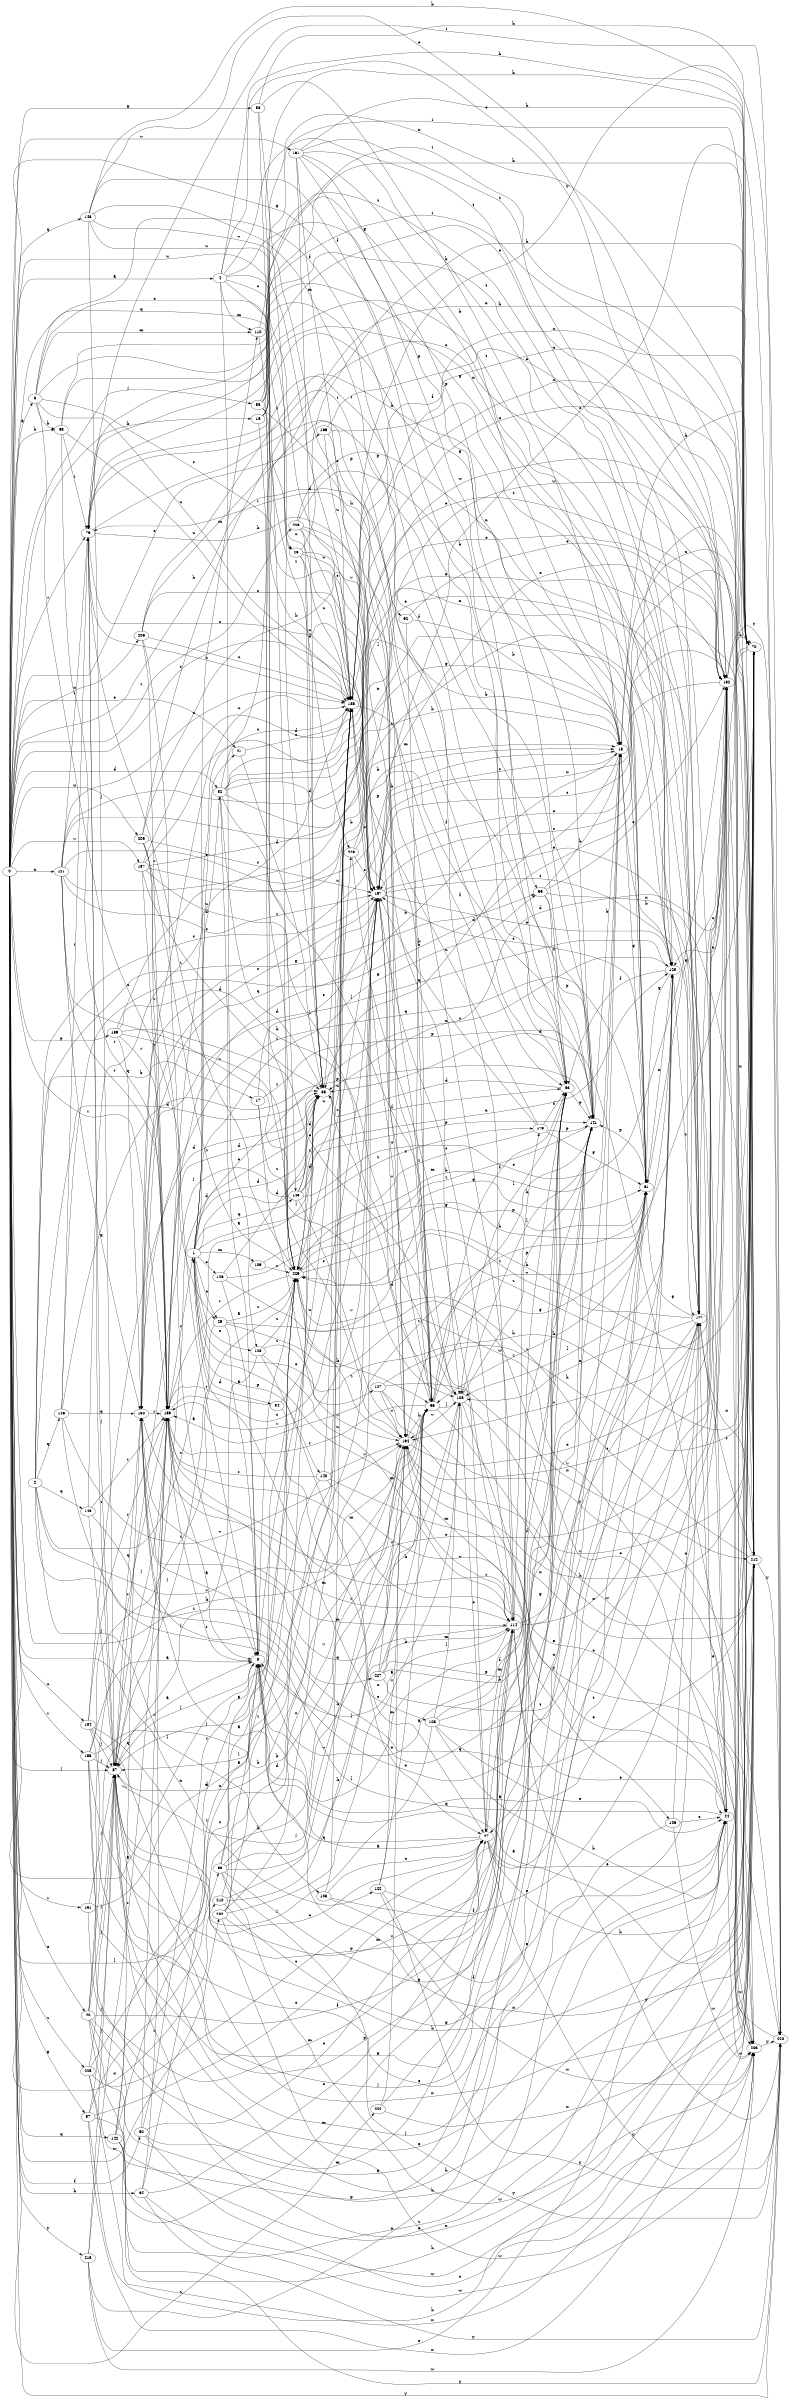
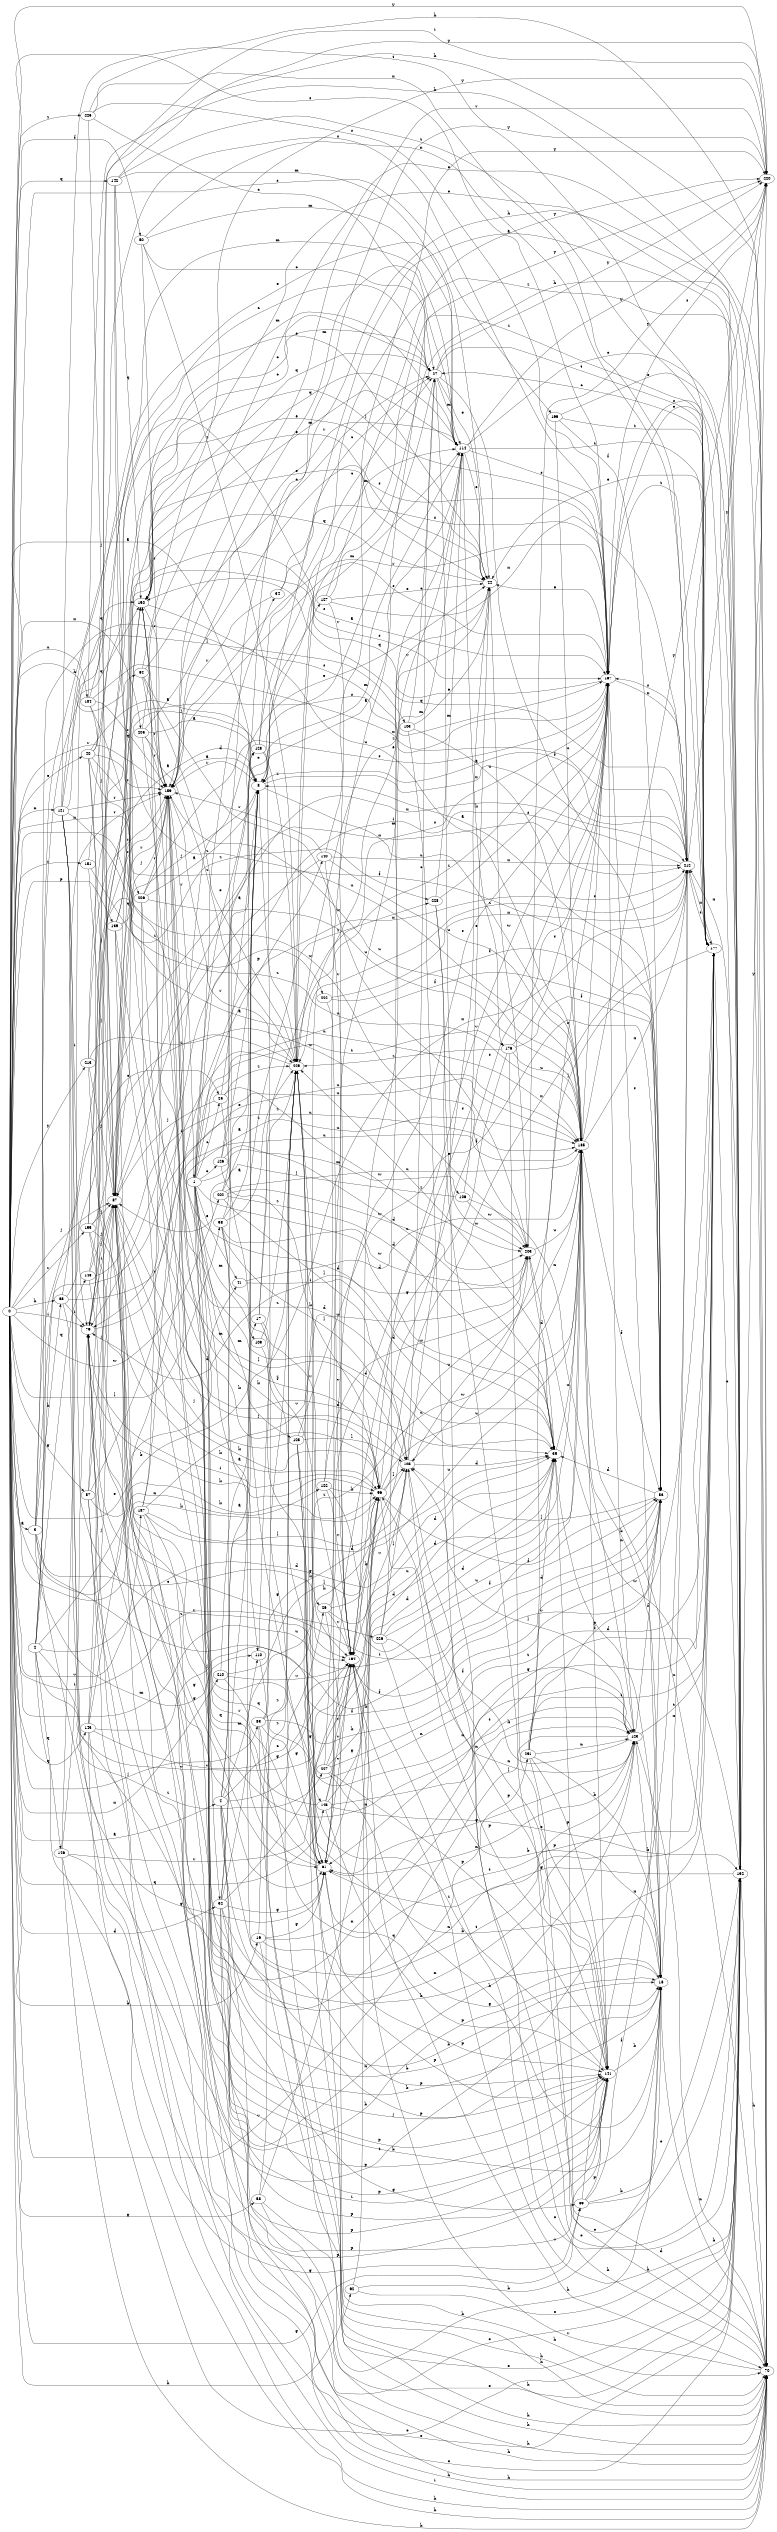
(296, 153) -> (528, 1754)
(580, 1105) -> (593, 1608)
(310, 1184) -> none
(580, 1361) -> (568, 1077)
(685, 1584) -> (583, 1445)
(358, 1655) -> none
